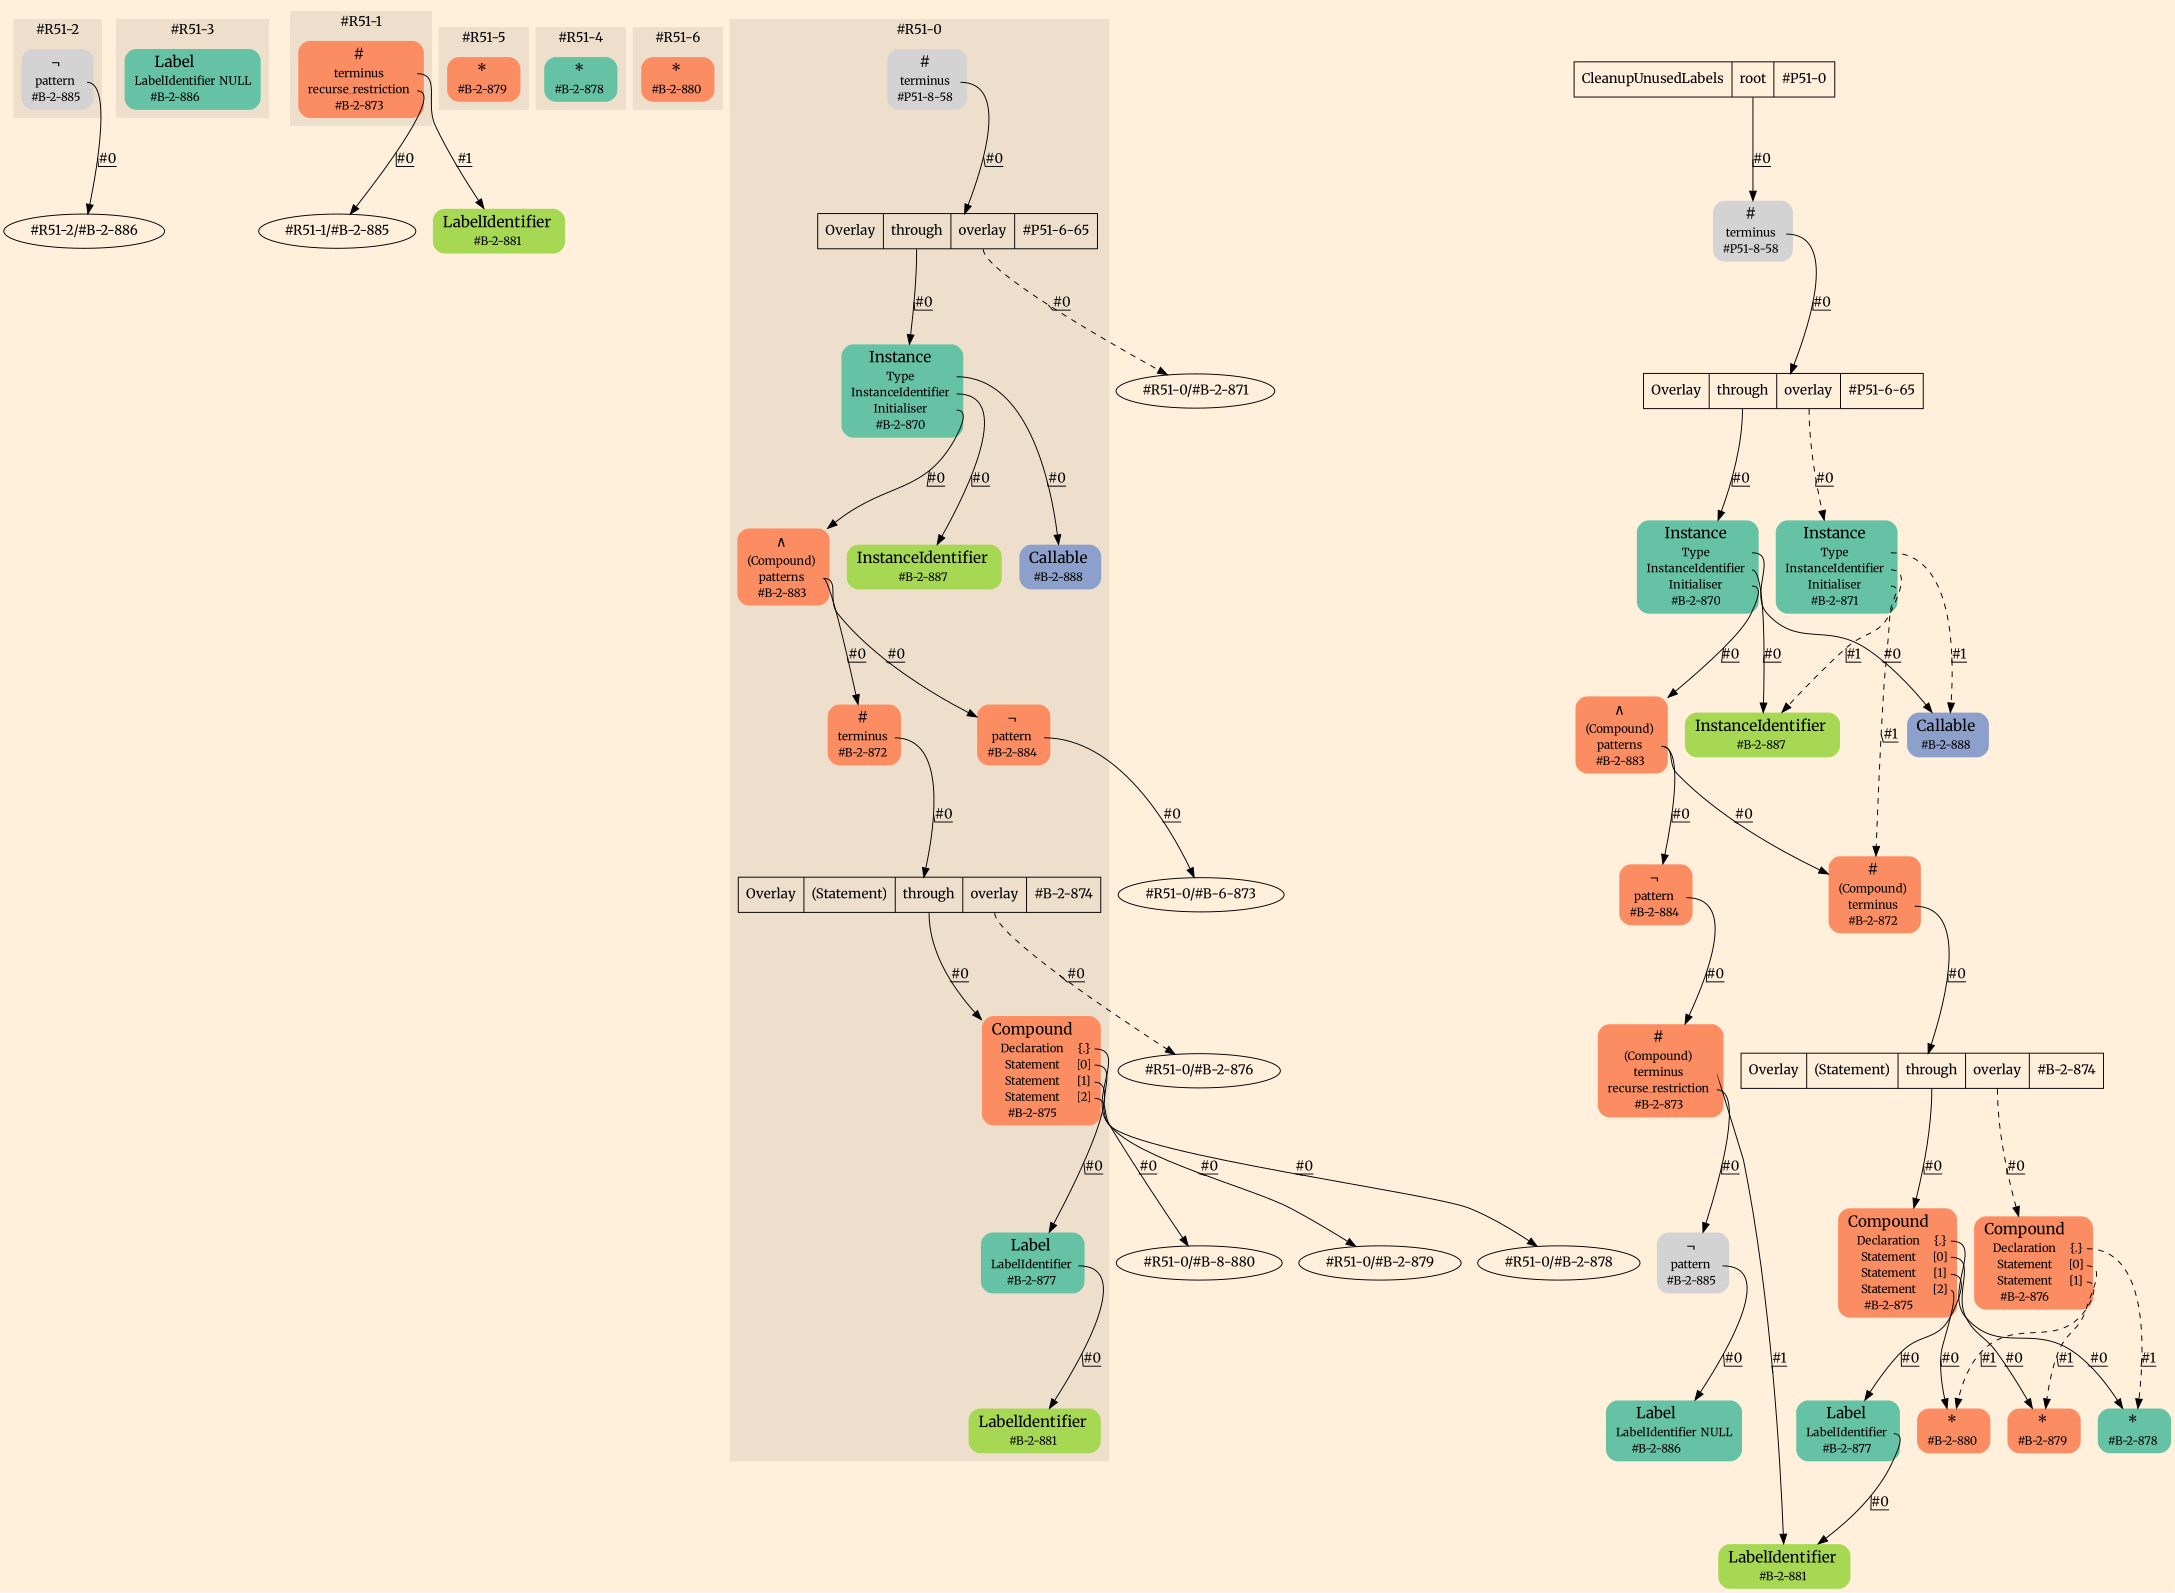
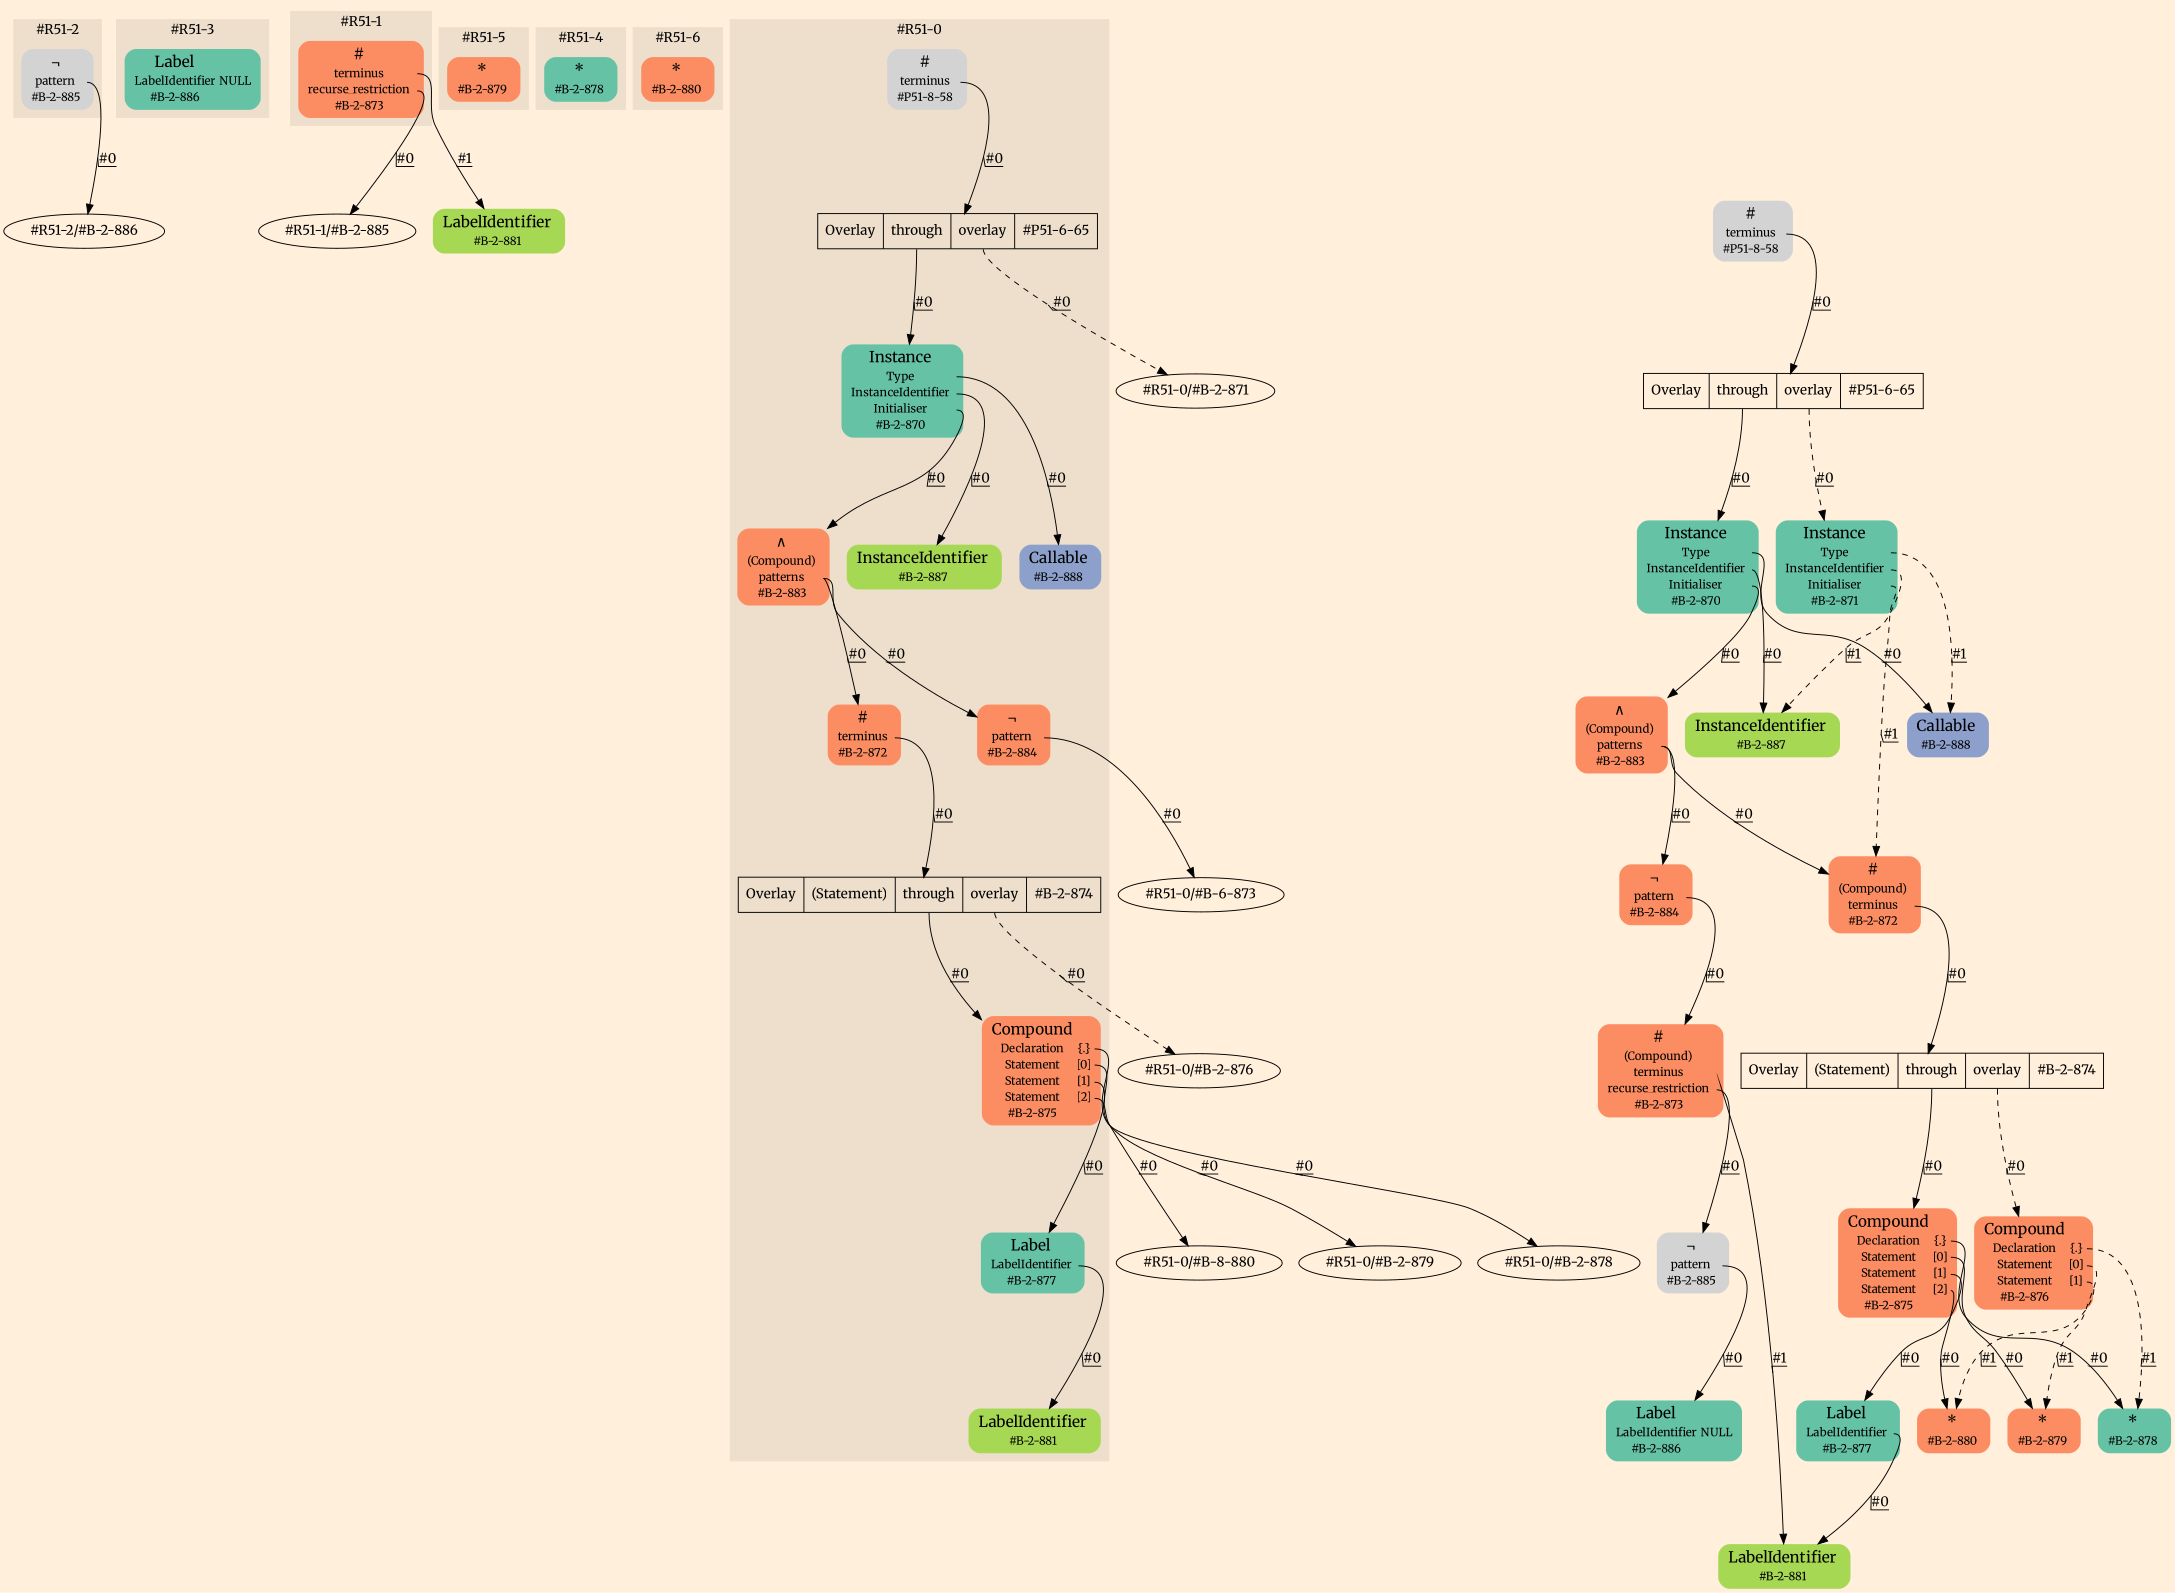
(1704, 79) -> none
